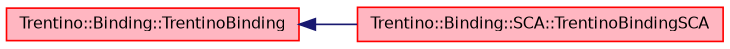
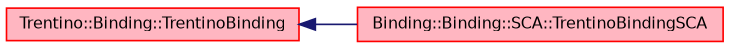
(540, 24) -> (540, 24)
